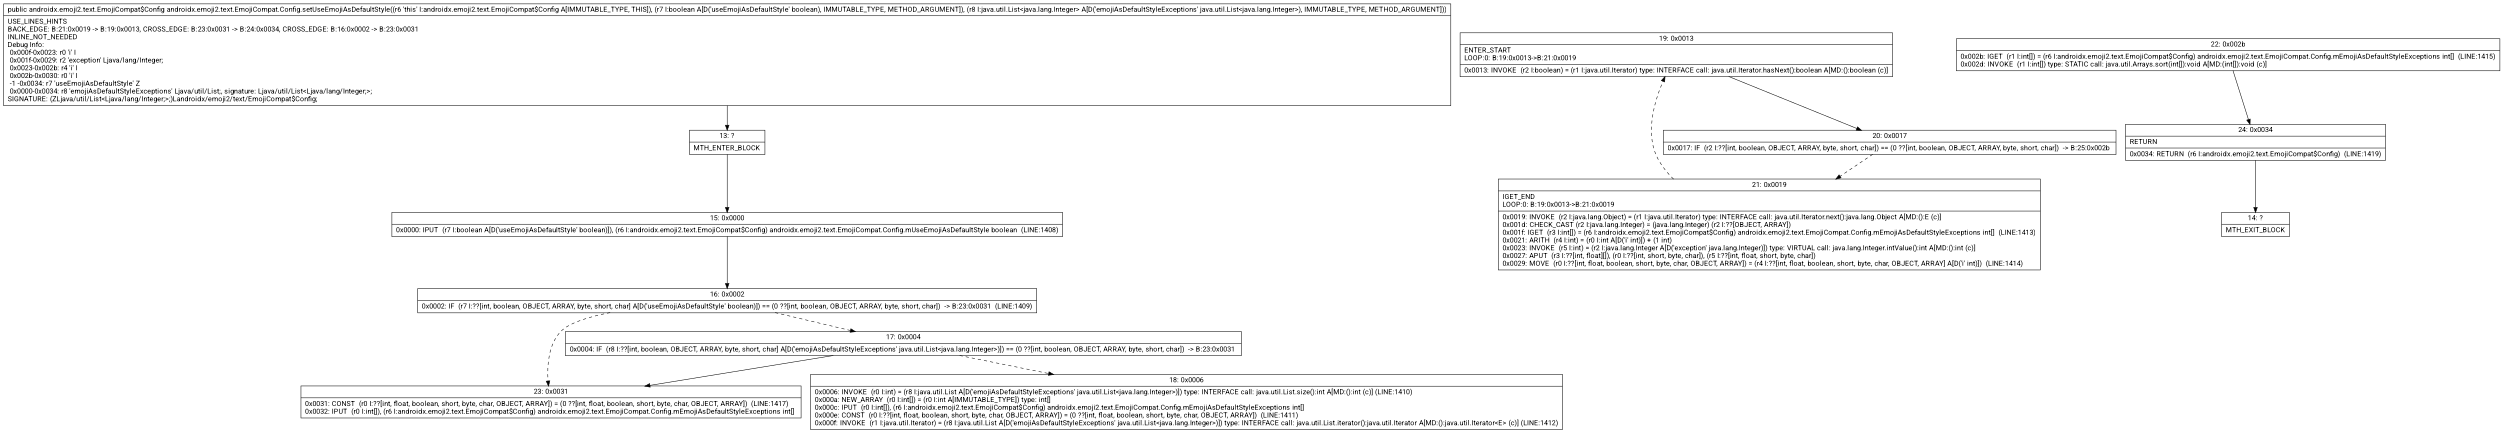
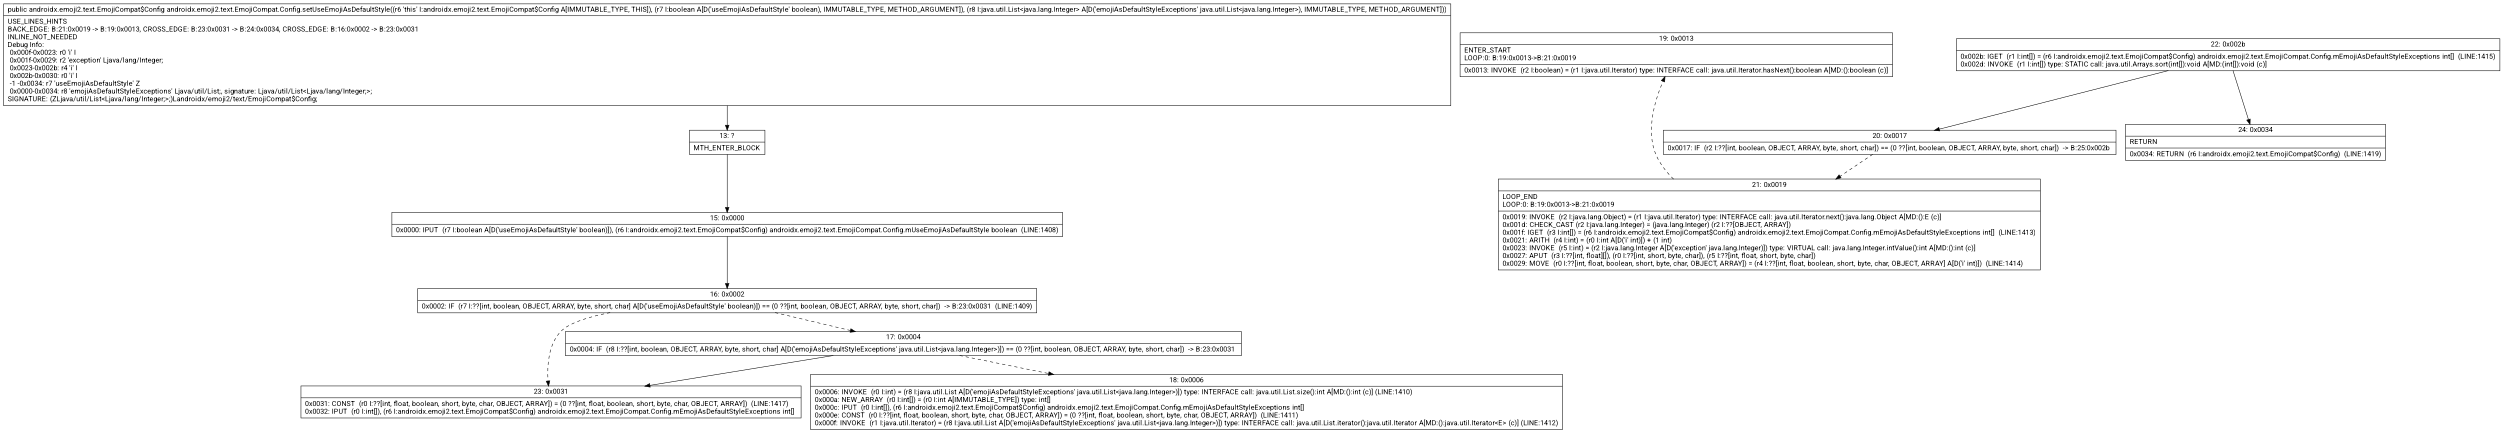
(1793, 102) -> (2054, 100)
(1519, 197) -> (1520, 197)
(2256, 224) -> none
